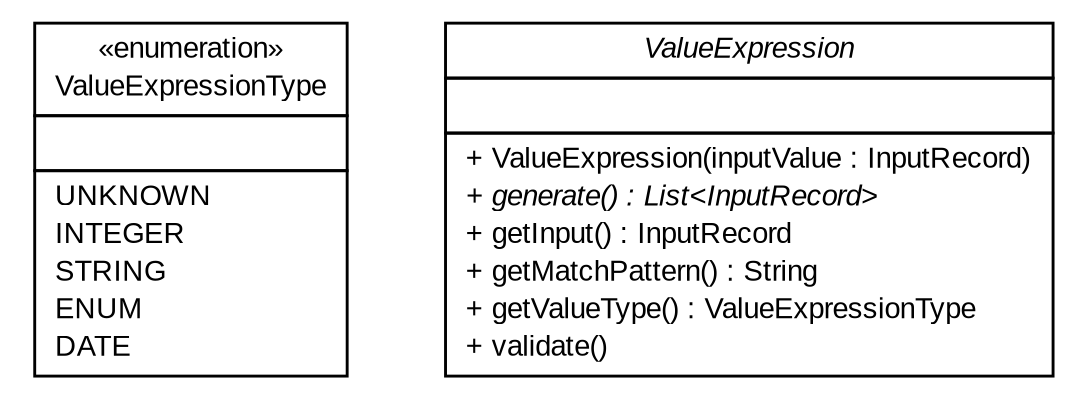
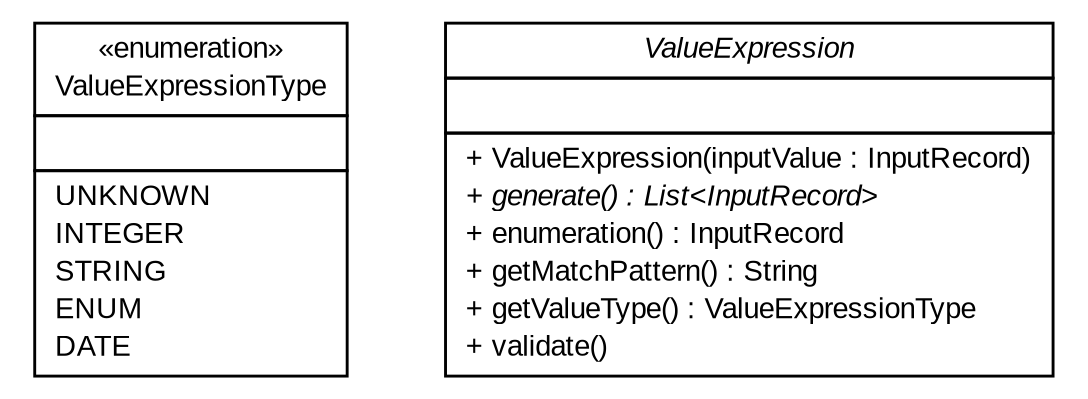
(629, 234) -> (655, 234)
